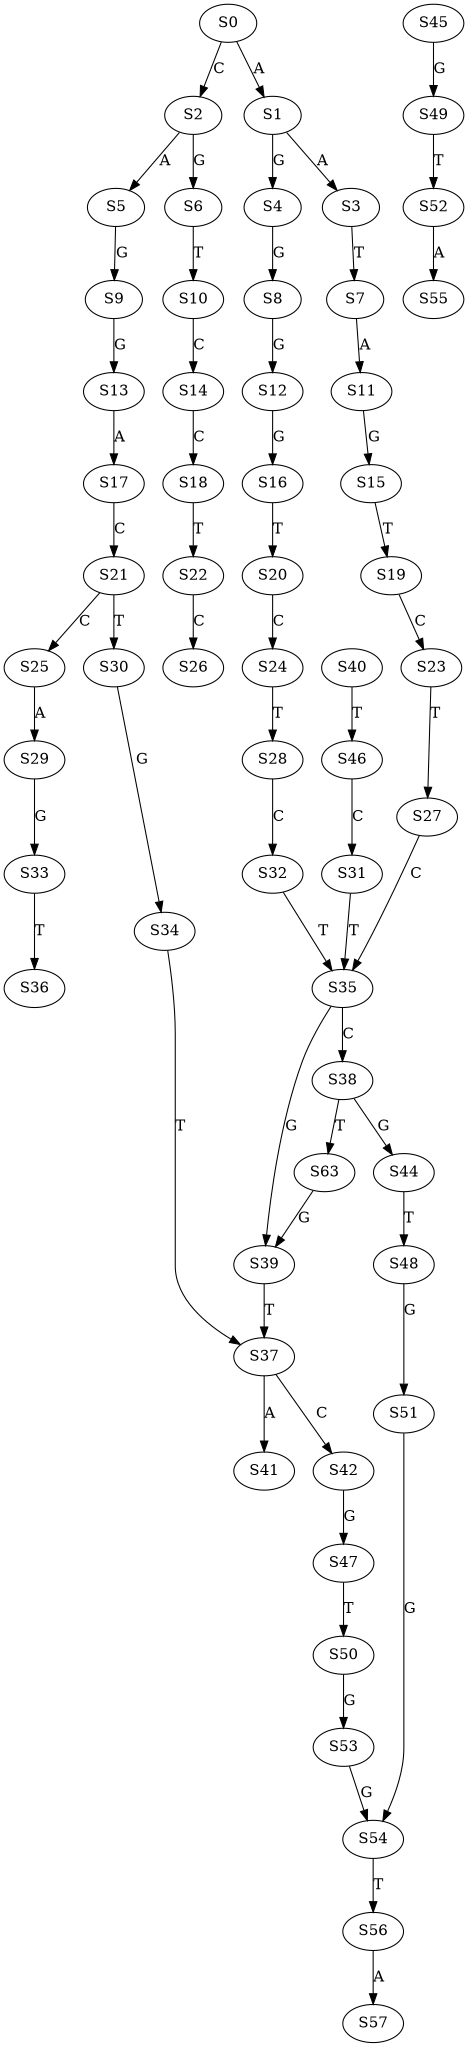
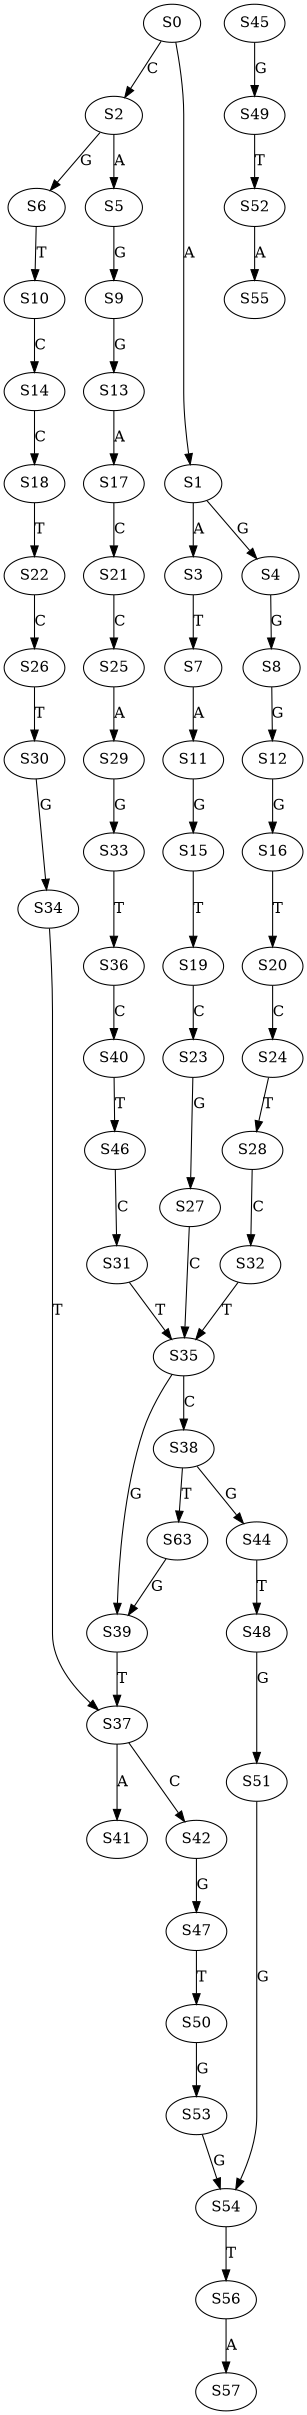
(114, 616) -> (34, 709)
(436, 714) -> (200, 1104)
none -> (114, 1007)
